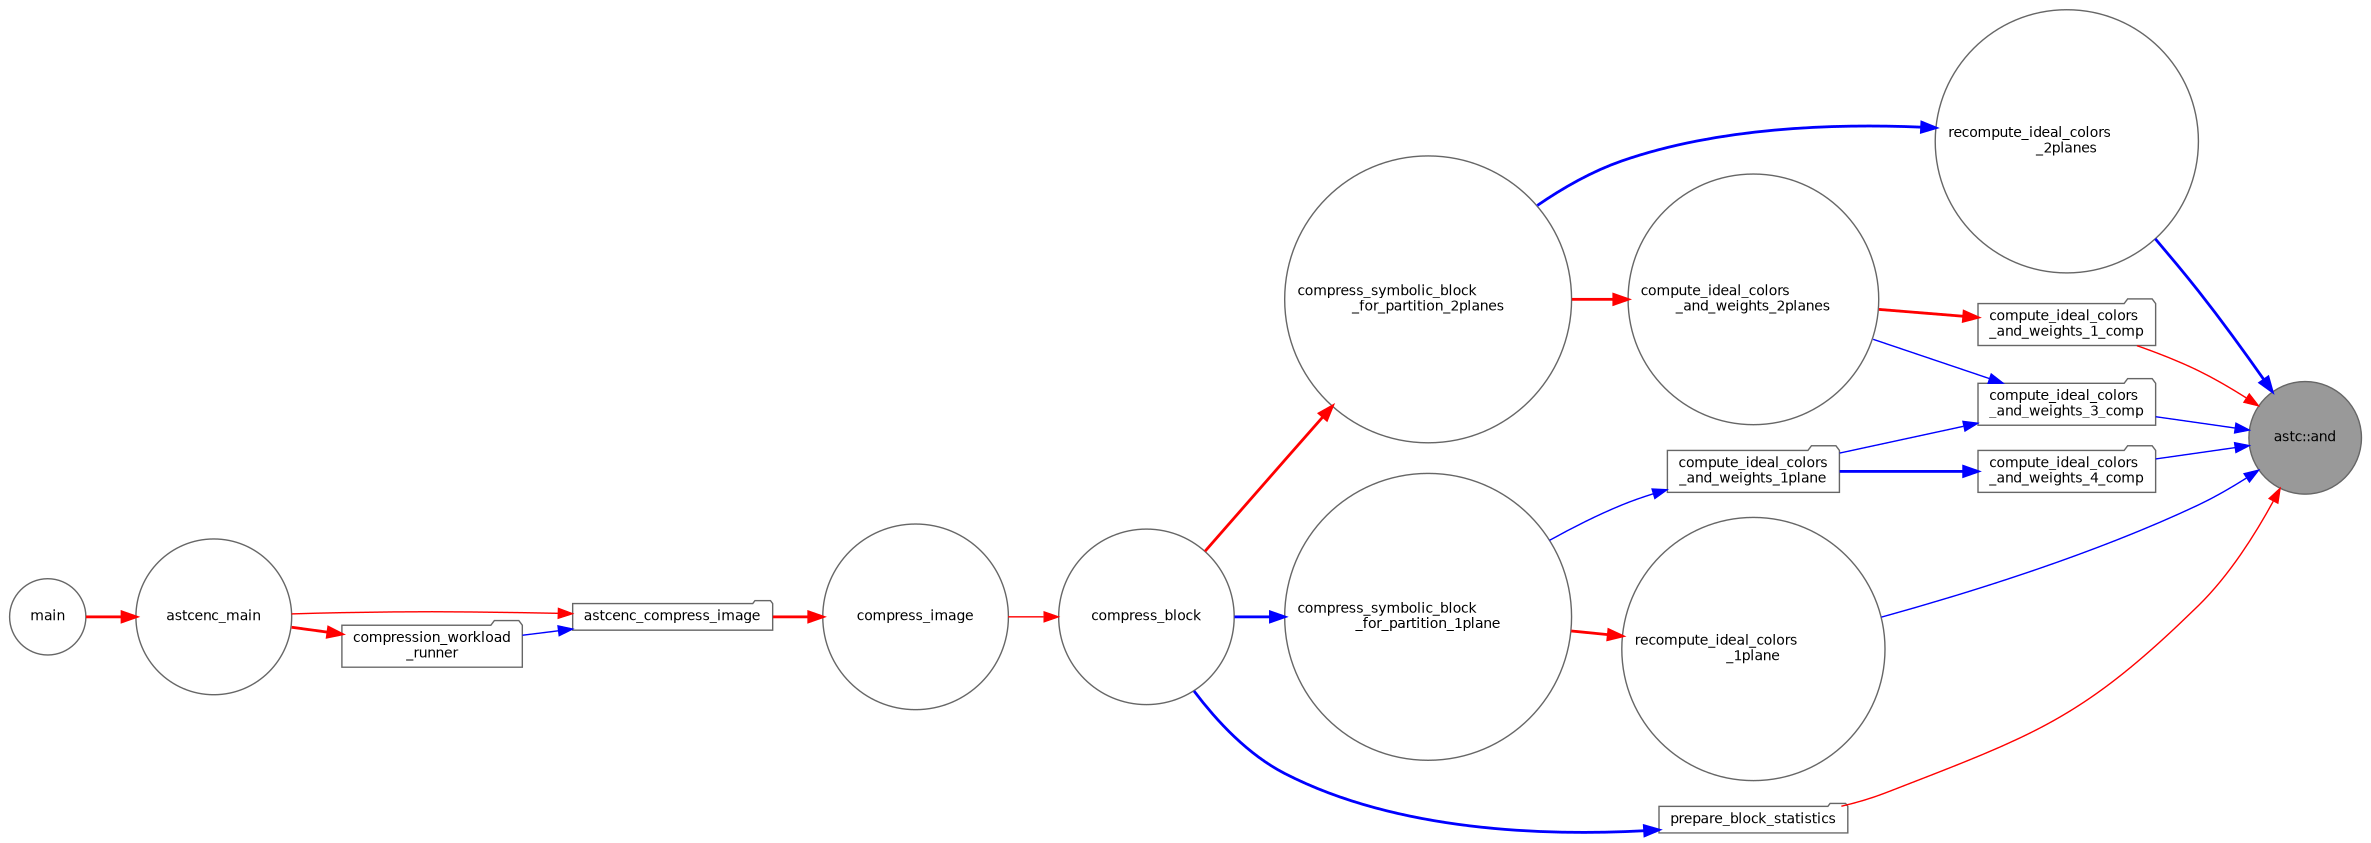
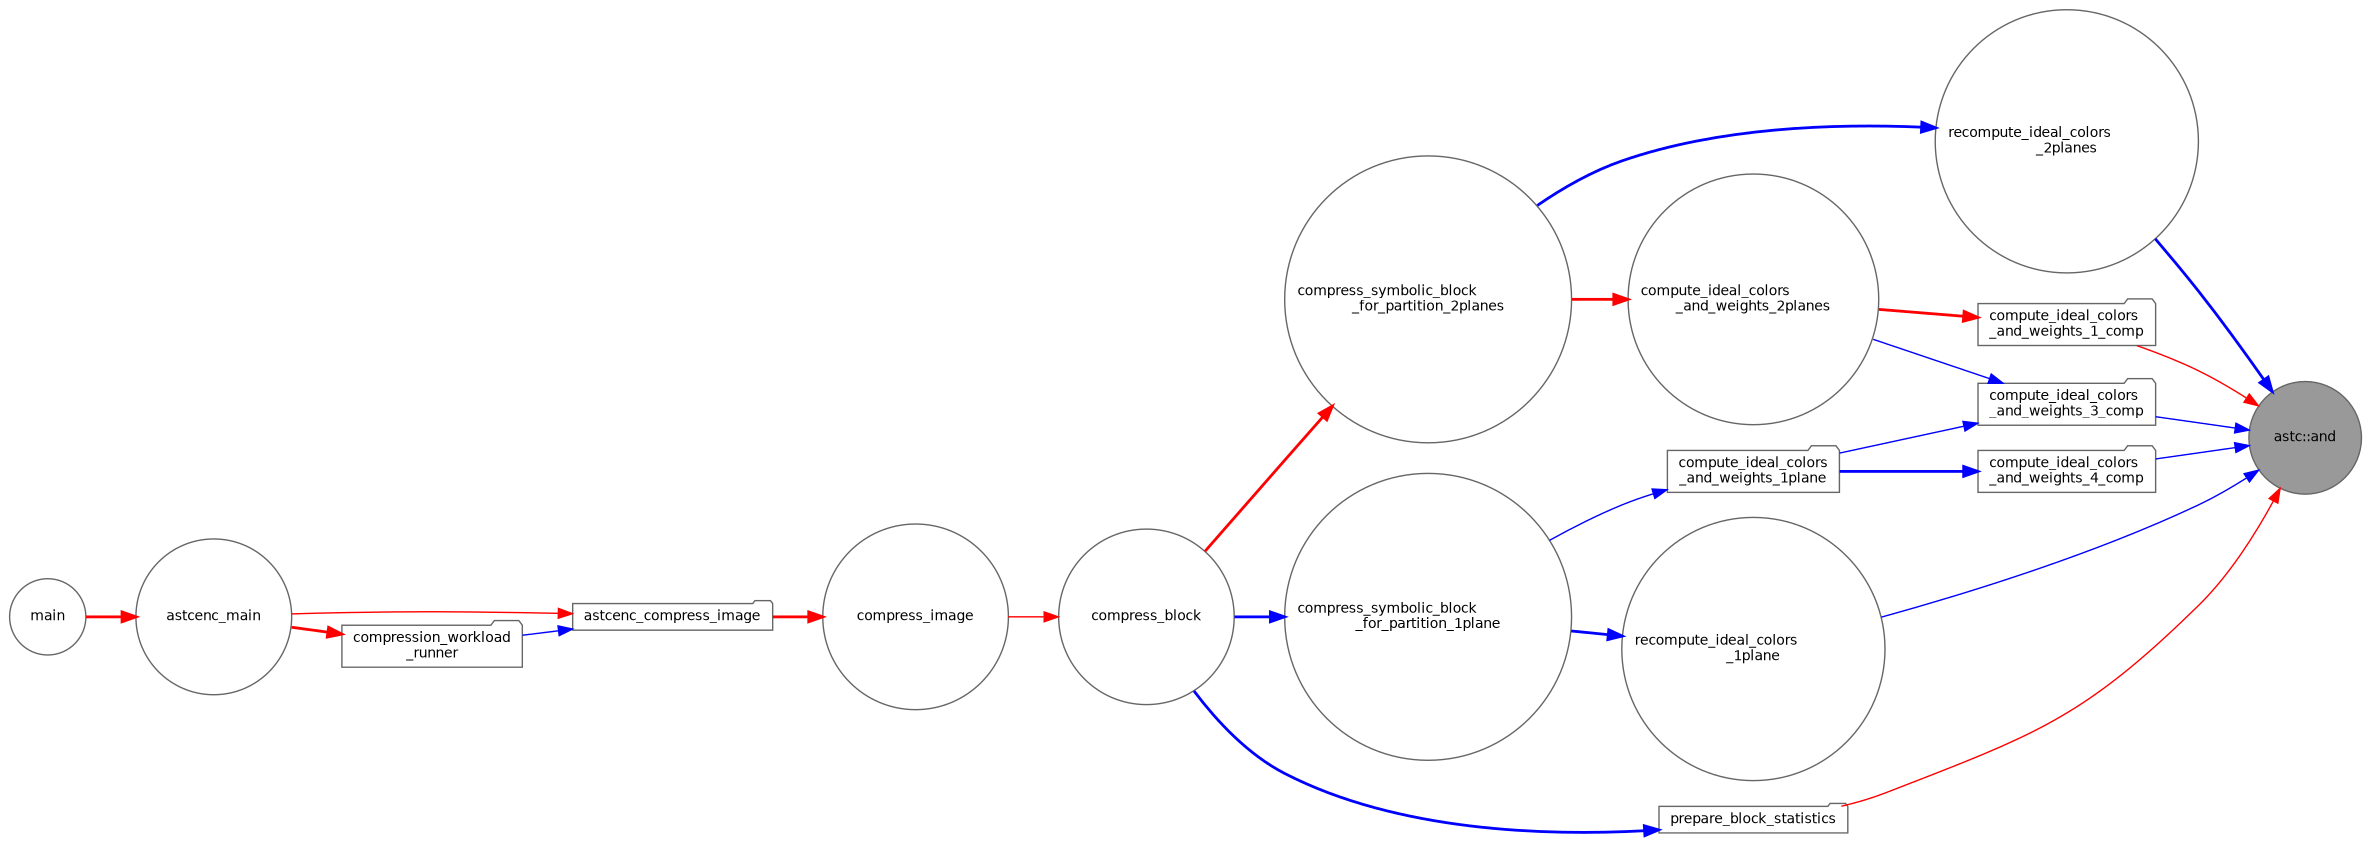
(1590, 633) -> (1590, 633)
